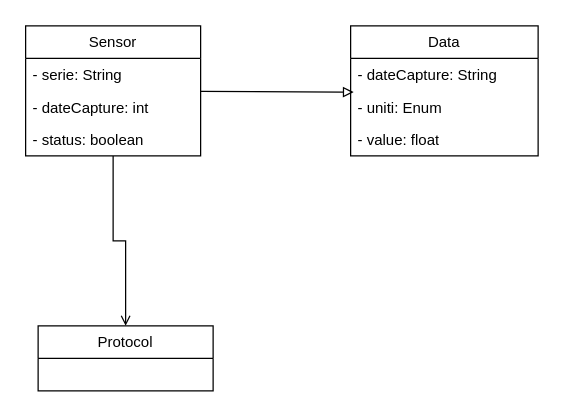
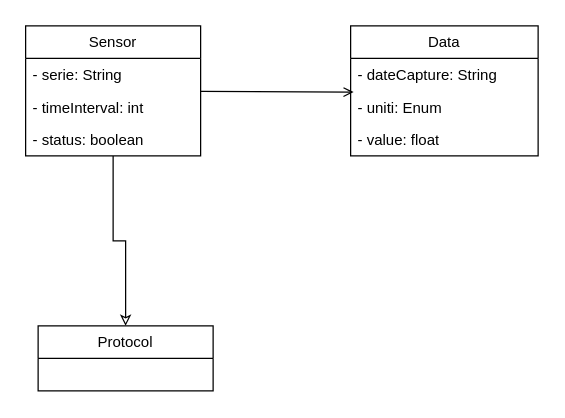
(342, 92) -> (346, 92)
(101, 108) -> (101, 108)
(126, 318) -> (126, 316)
